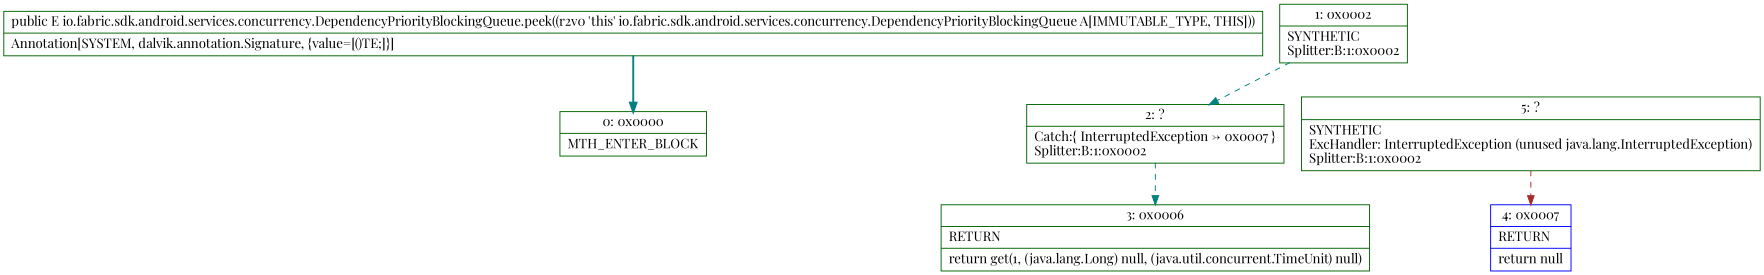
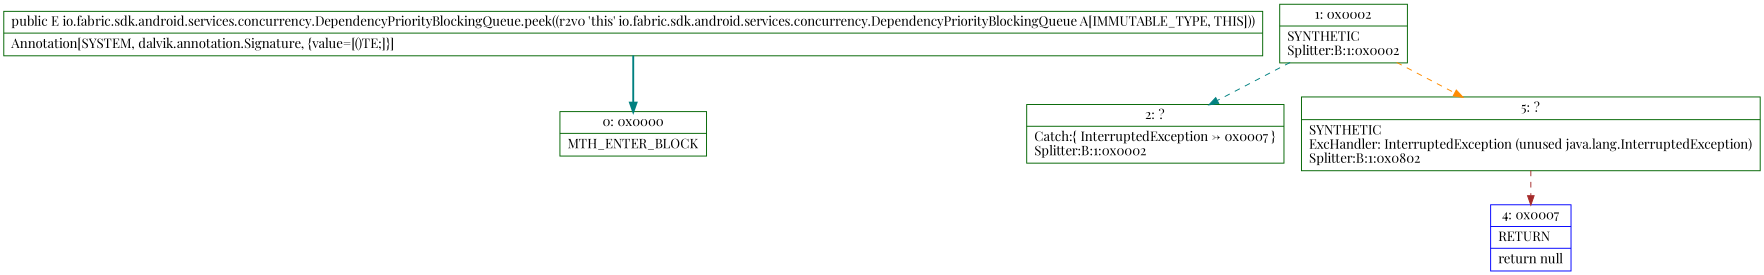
none -> (1426, 78)
(1365, 159) -> (1365, 159)
(1155, 238) -> none
